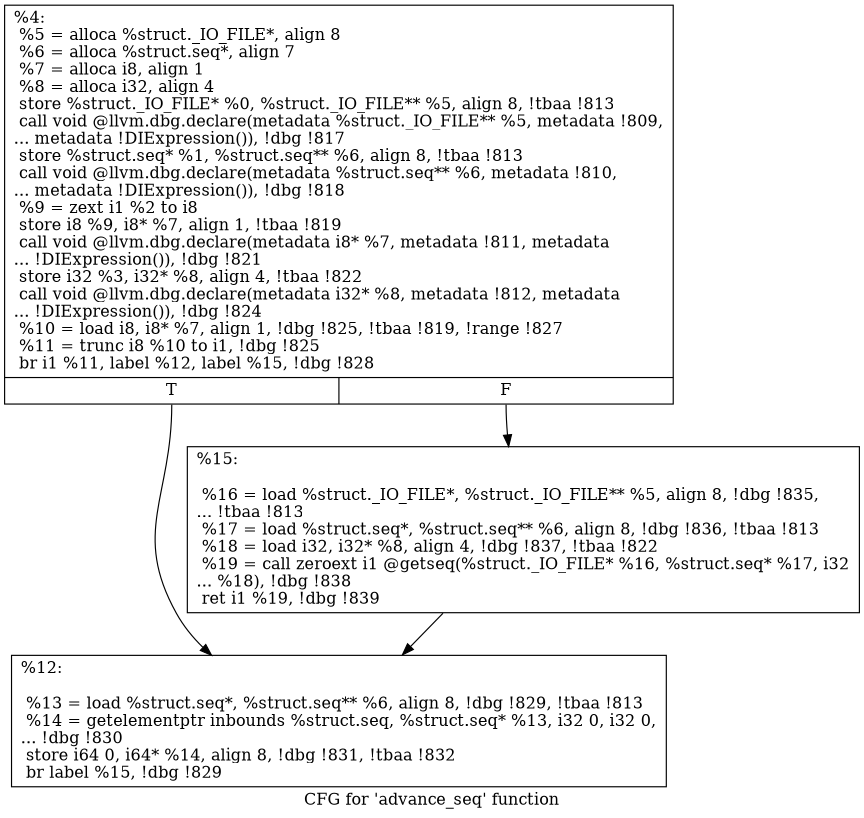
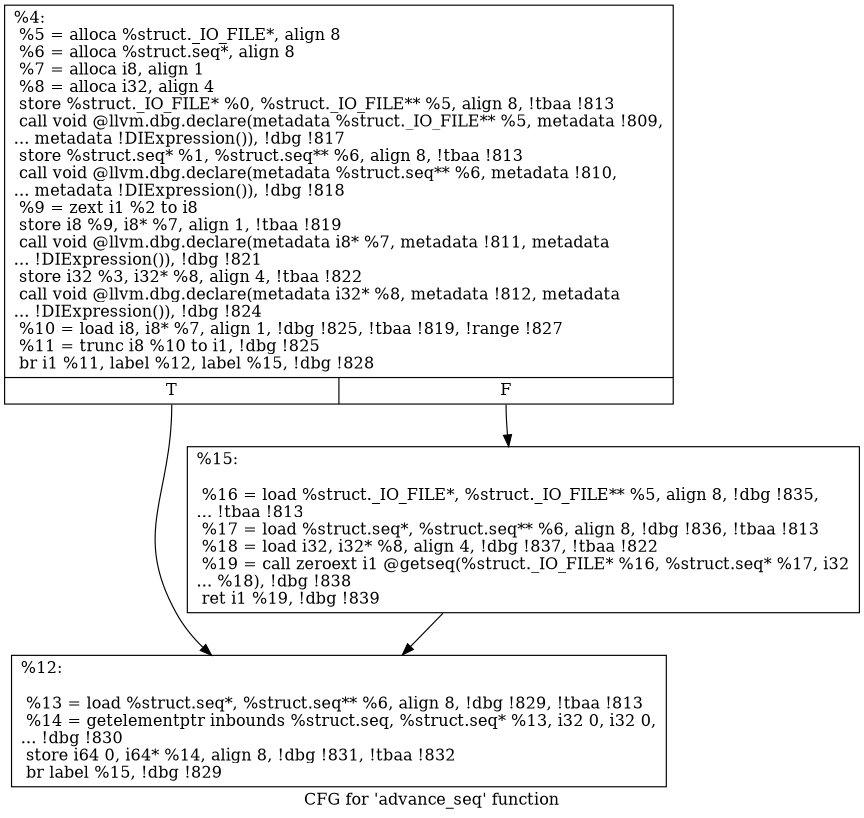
(154, 52) -> (154, 52)
